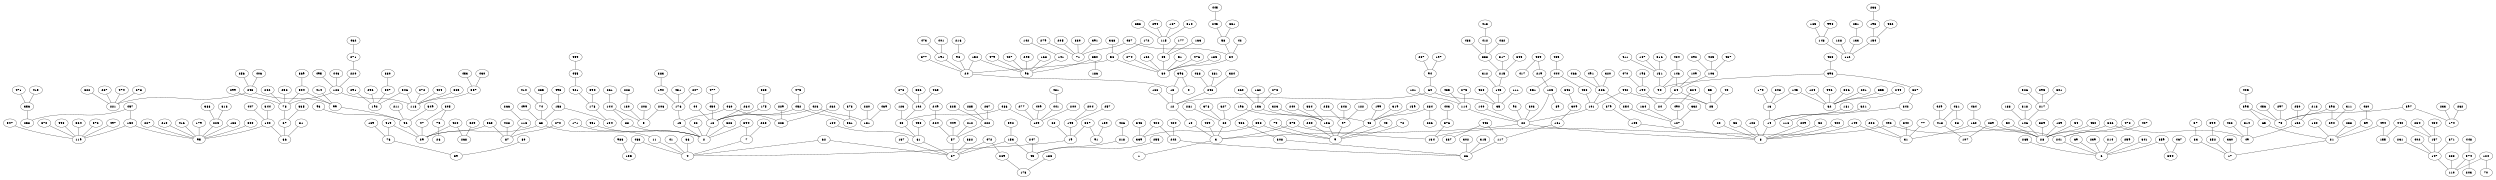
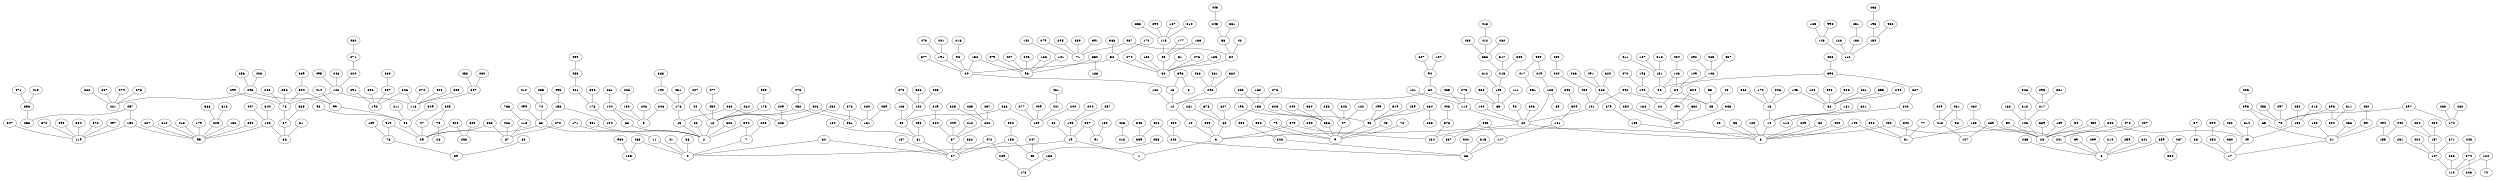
(1544, 83) -> (1528, 82)
none -> (1744, 90)
(507, 107) -> (507, 107)
none -> (1728, 107)
(1208, 123) -> (1208, 123)
(1327, 123) -> (1327, 123)
(1199, 131) -> none
(1088, 146) -> none
none -> (1099, 146)
none -> (2239, 148)
